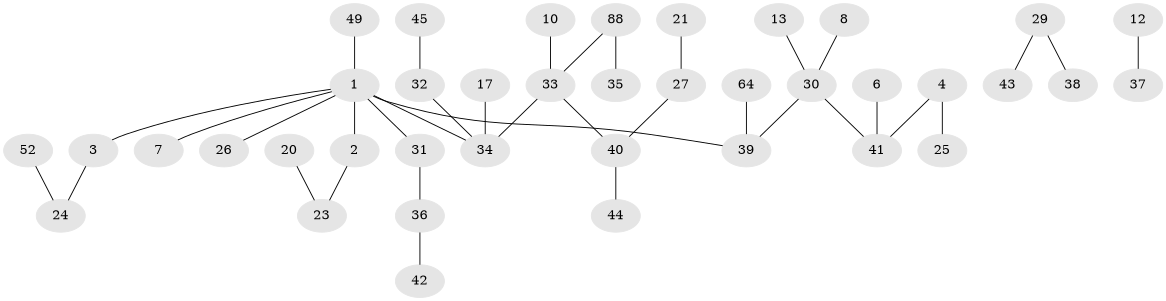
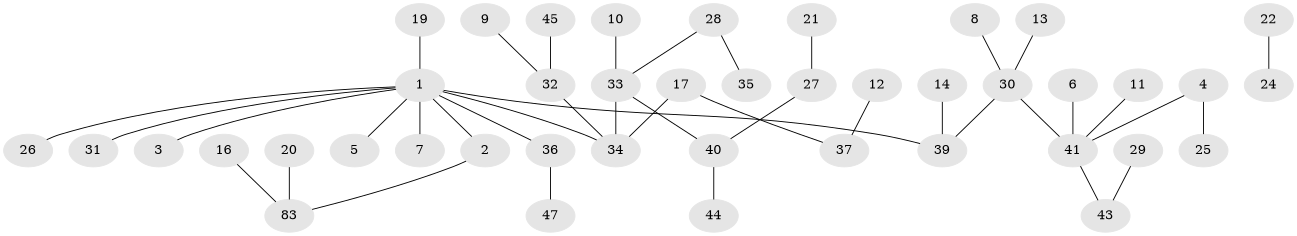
(355, 20) -> (420, 20)
none -> (485, 20)
(616, 20) -> (714, 20)
(746, 85) -> (942, 85)
(1073, 85) -> none
none -> (1138, 85)
none -> (780, 127)
(28, 151) -> (1269, 20)
none -> (224, 151)
none -> (355, 151)
(77, 183) -> none
(420, 183) -> (485, 118)
none -> (1089, 183)
(322, 216) -> (289, 216)
(420, 281) -> (551, 216)
